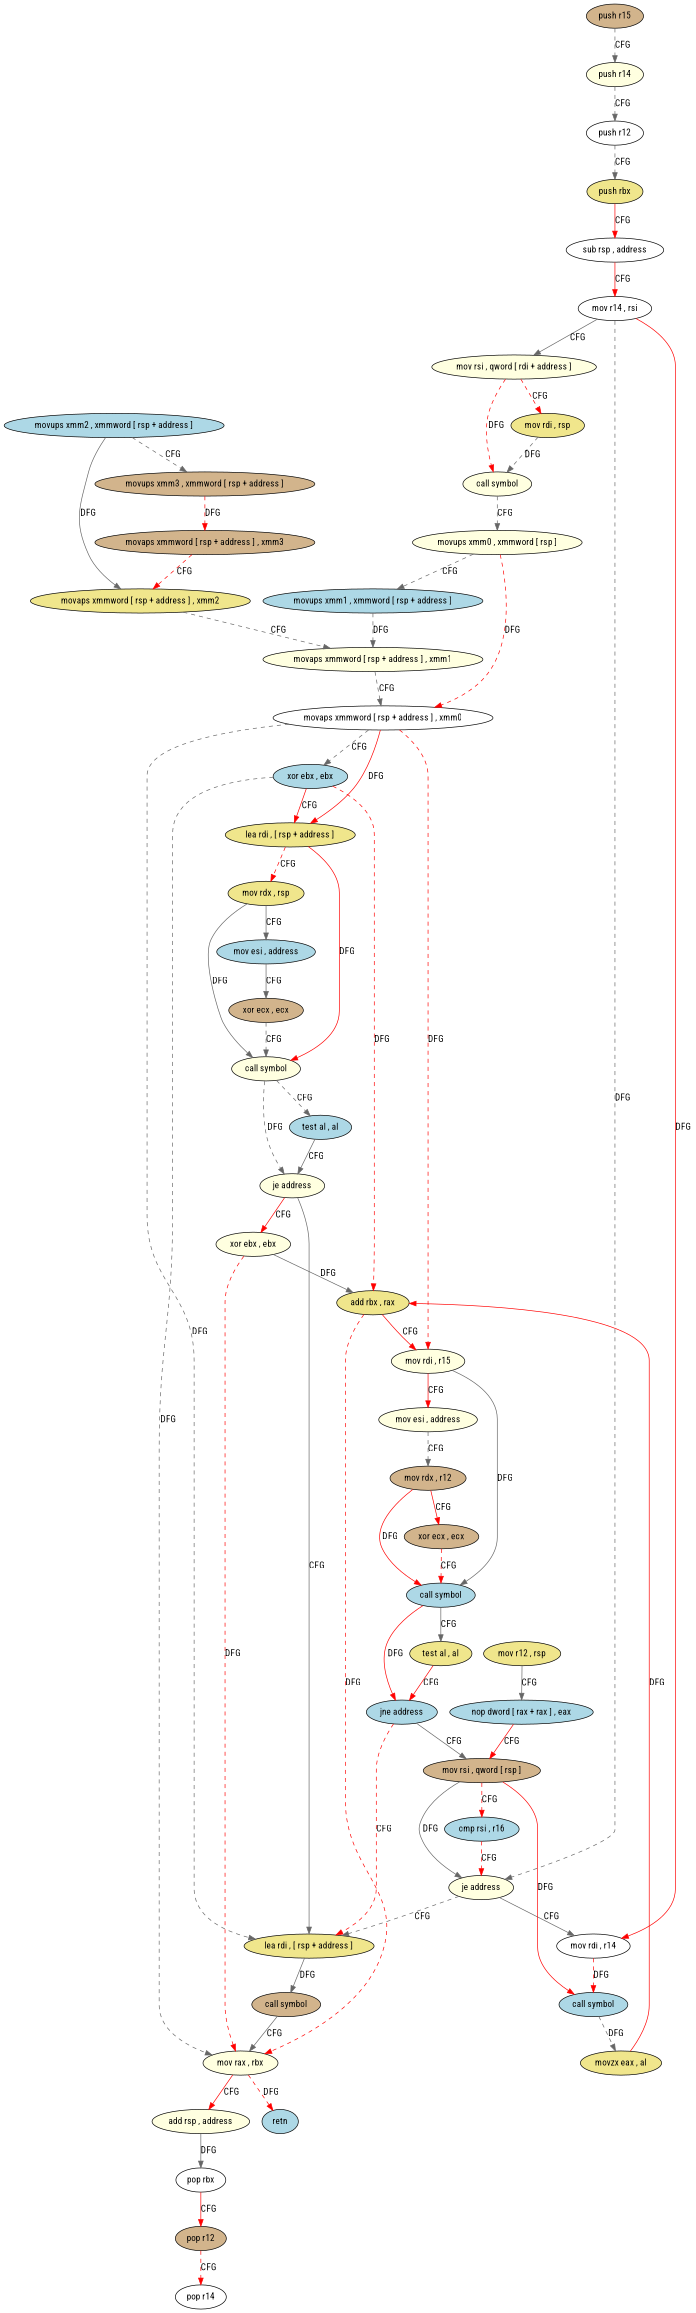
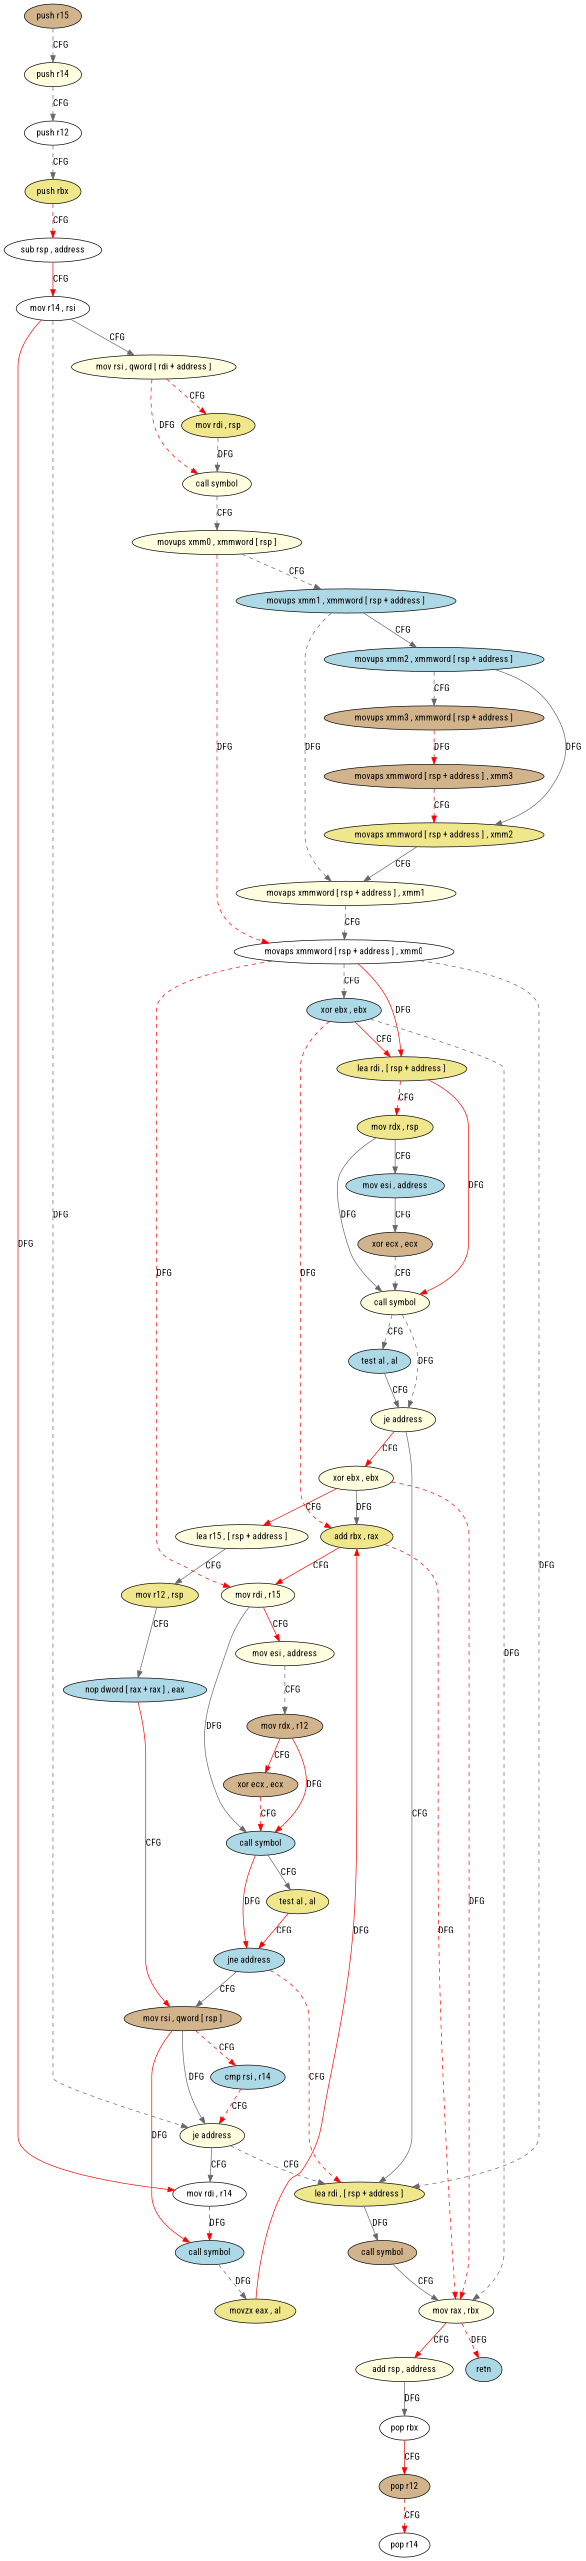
(615, 217) -> (53, 217)
none -> (387, 628)
(253, 629) -> (393, 862)
none -> (242, 1537)
(482, 1829) -> (248, 2077)
